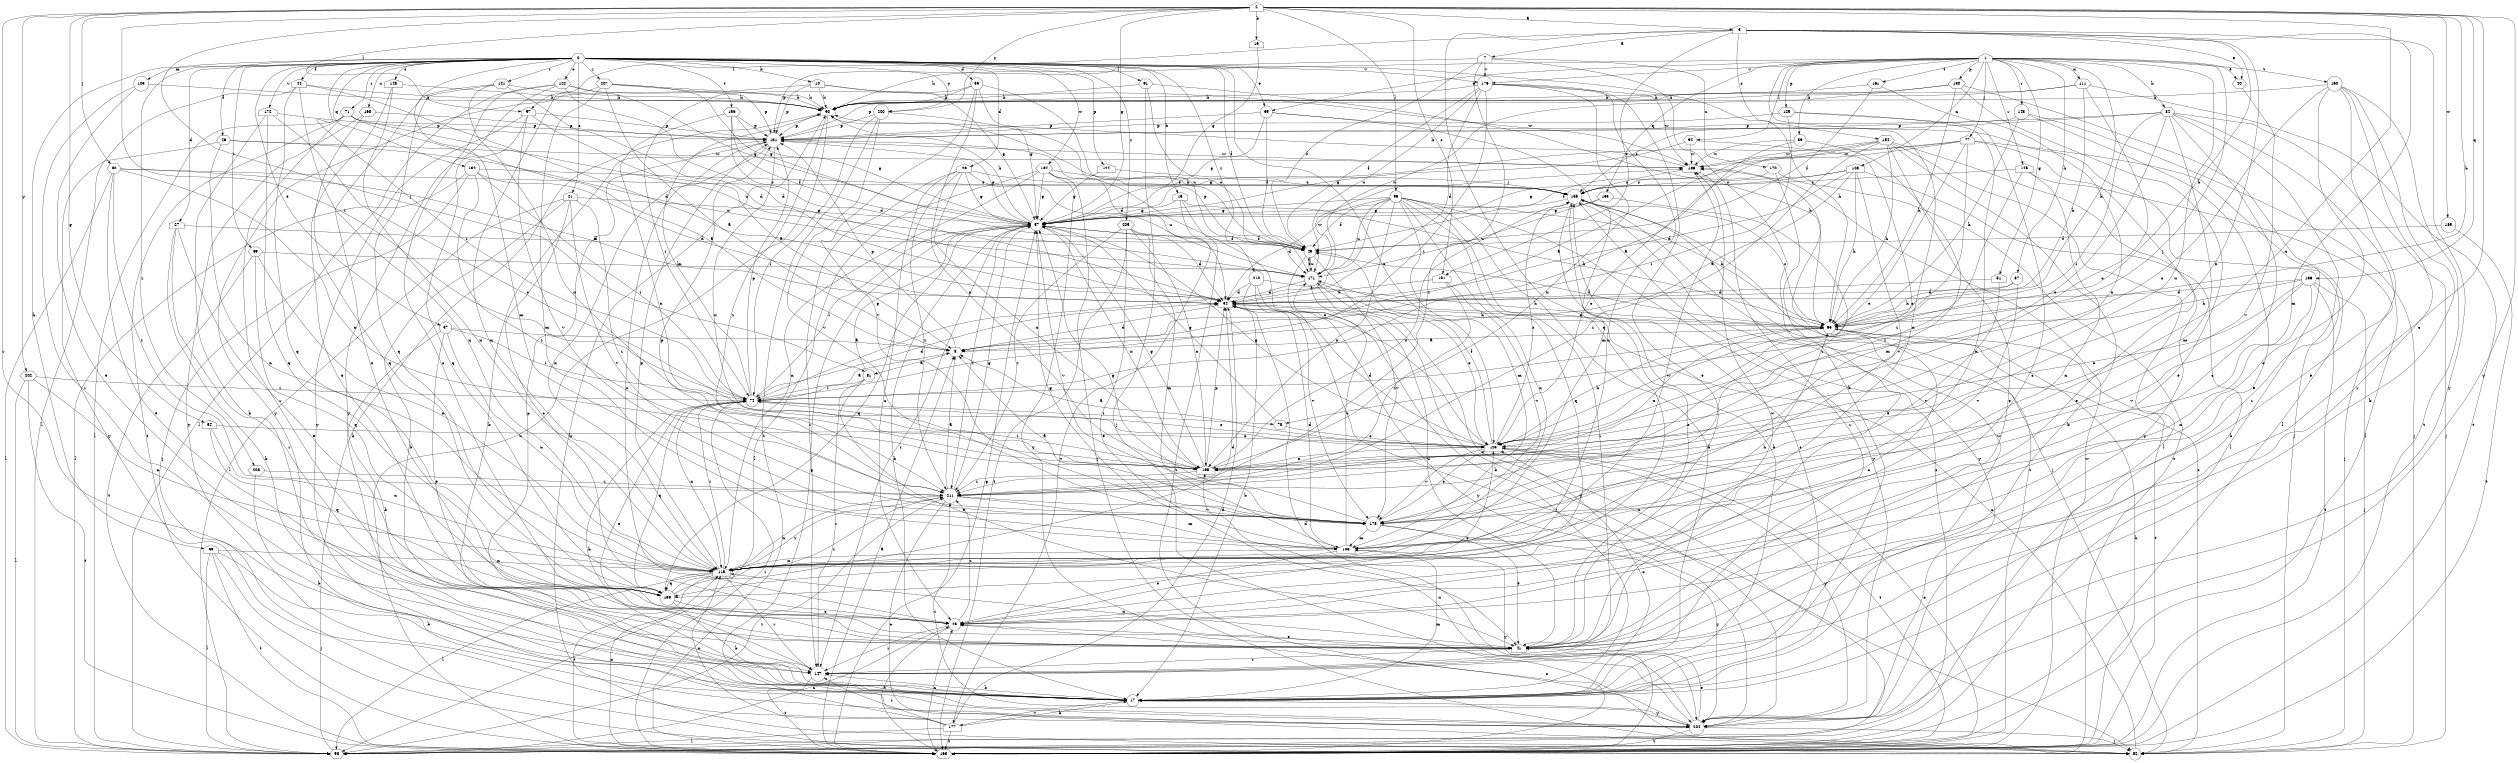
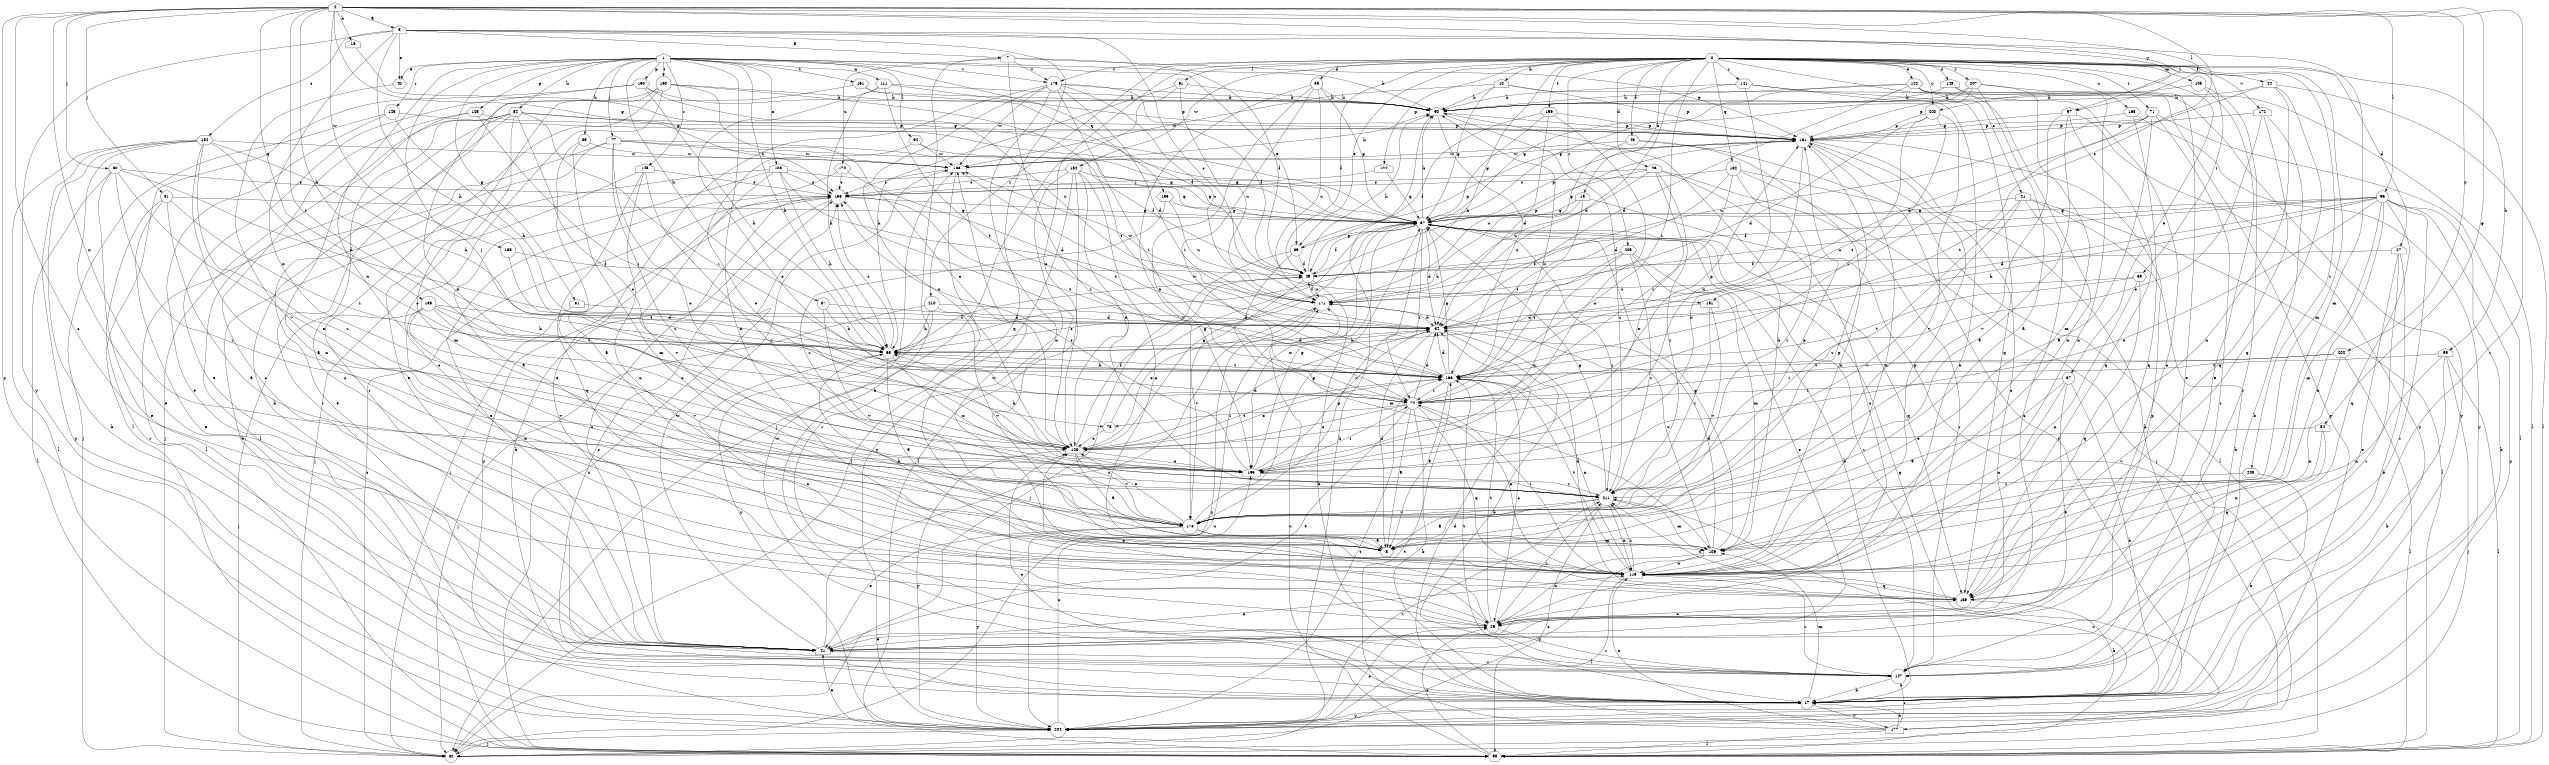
(1178, 182) -> (1357, 233)
(1093, 310) -> none
(419, 343) -> (1744, 244)
(913, 363) -> (708, 482)
none -> (1163, 574)
